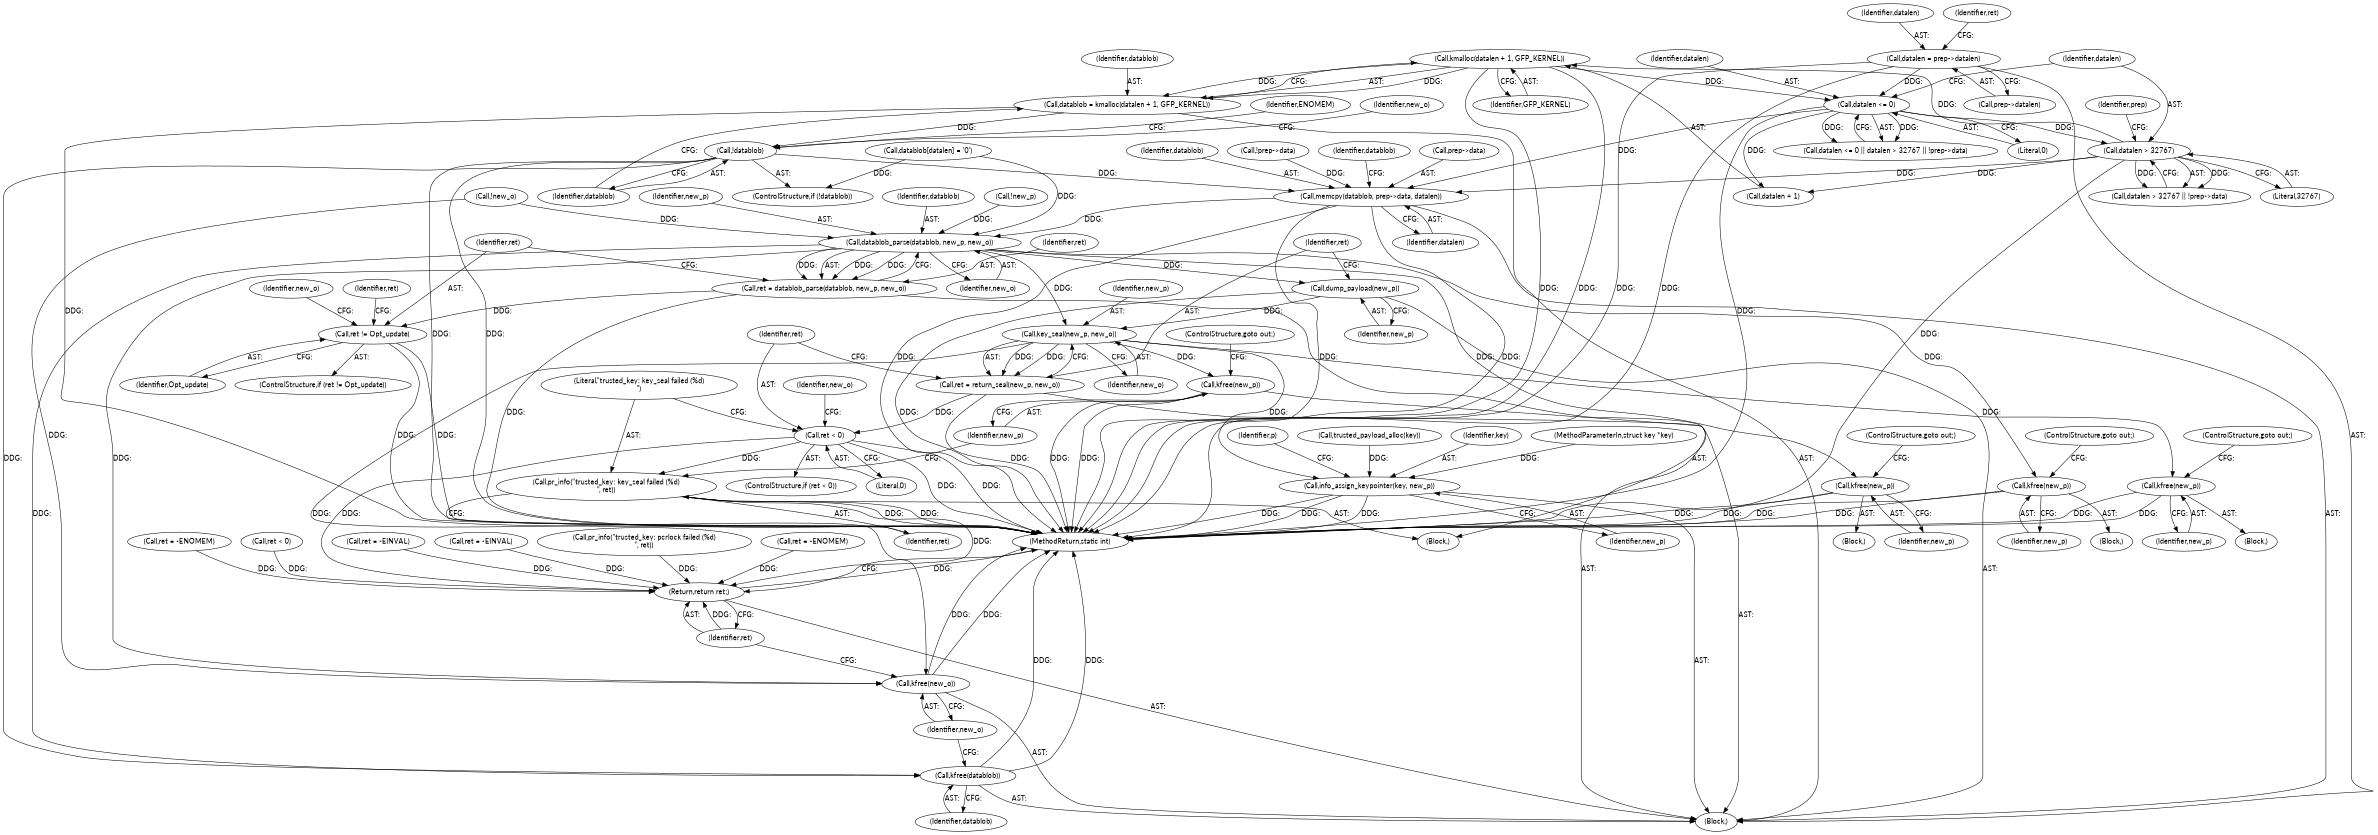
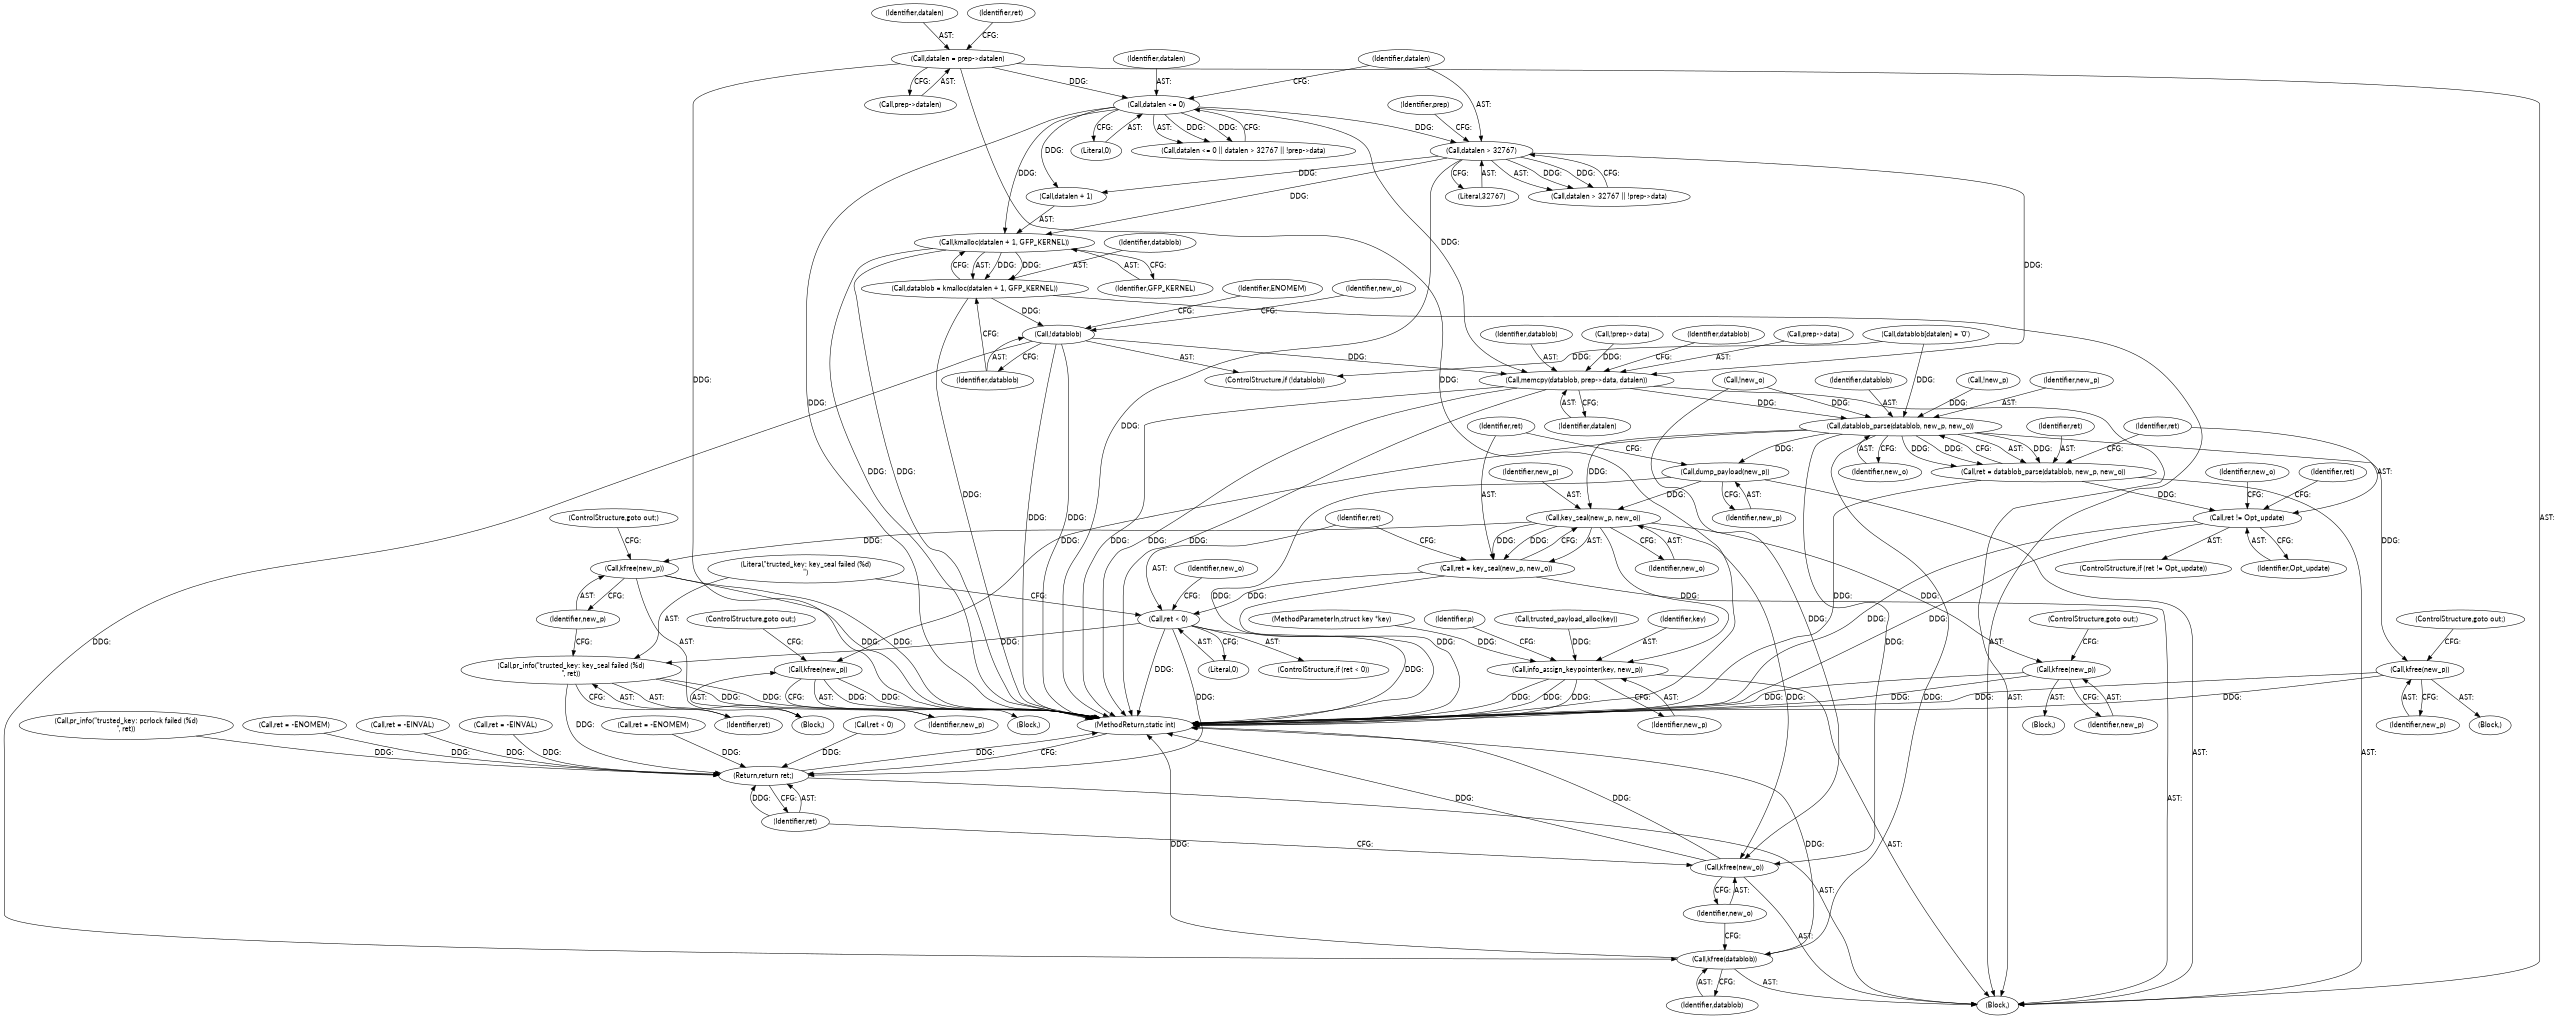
(1691, 83) -> (1034, 141)
(1000, 385) -> (1496, 569)
